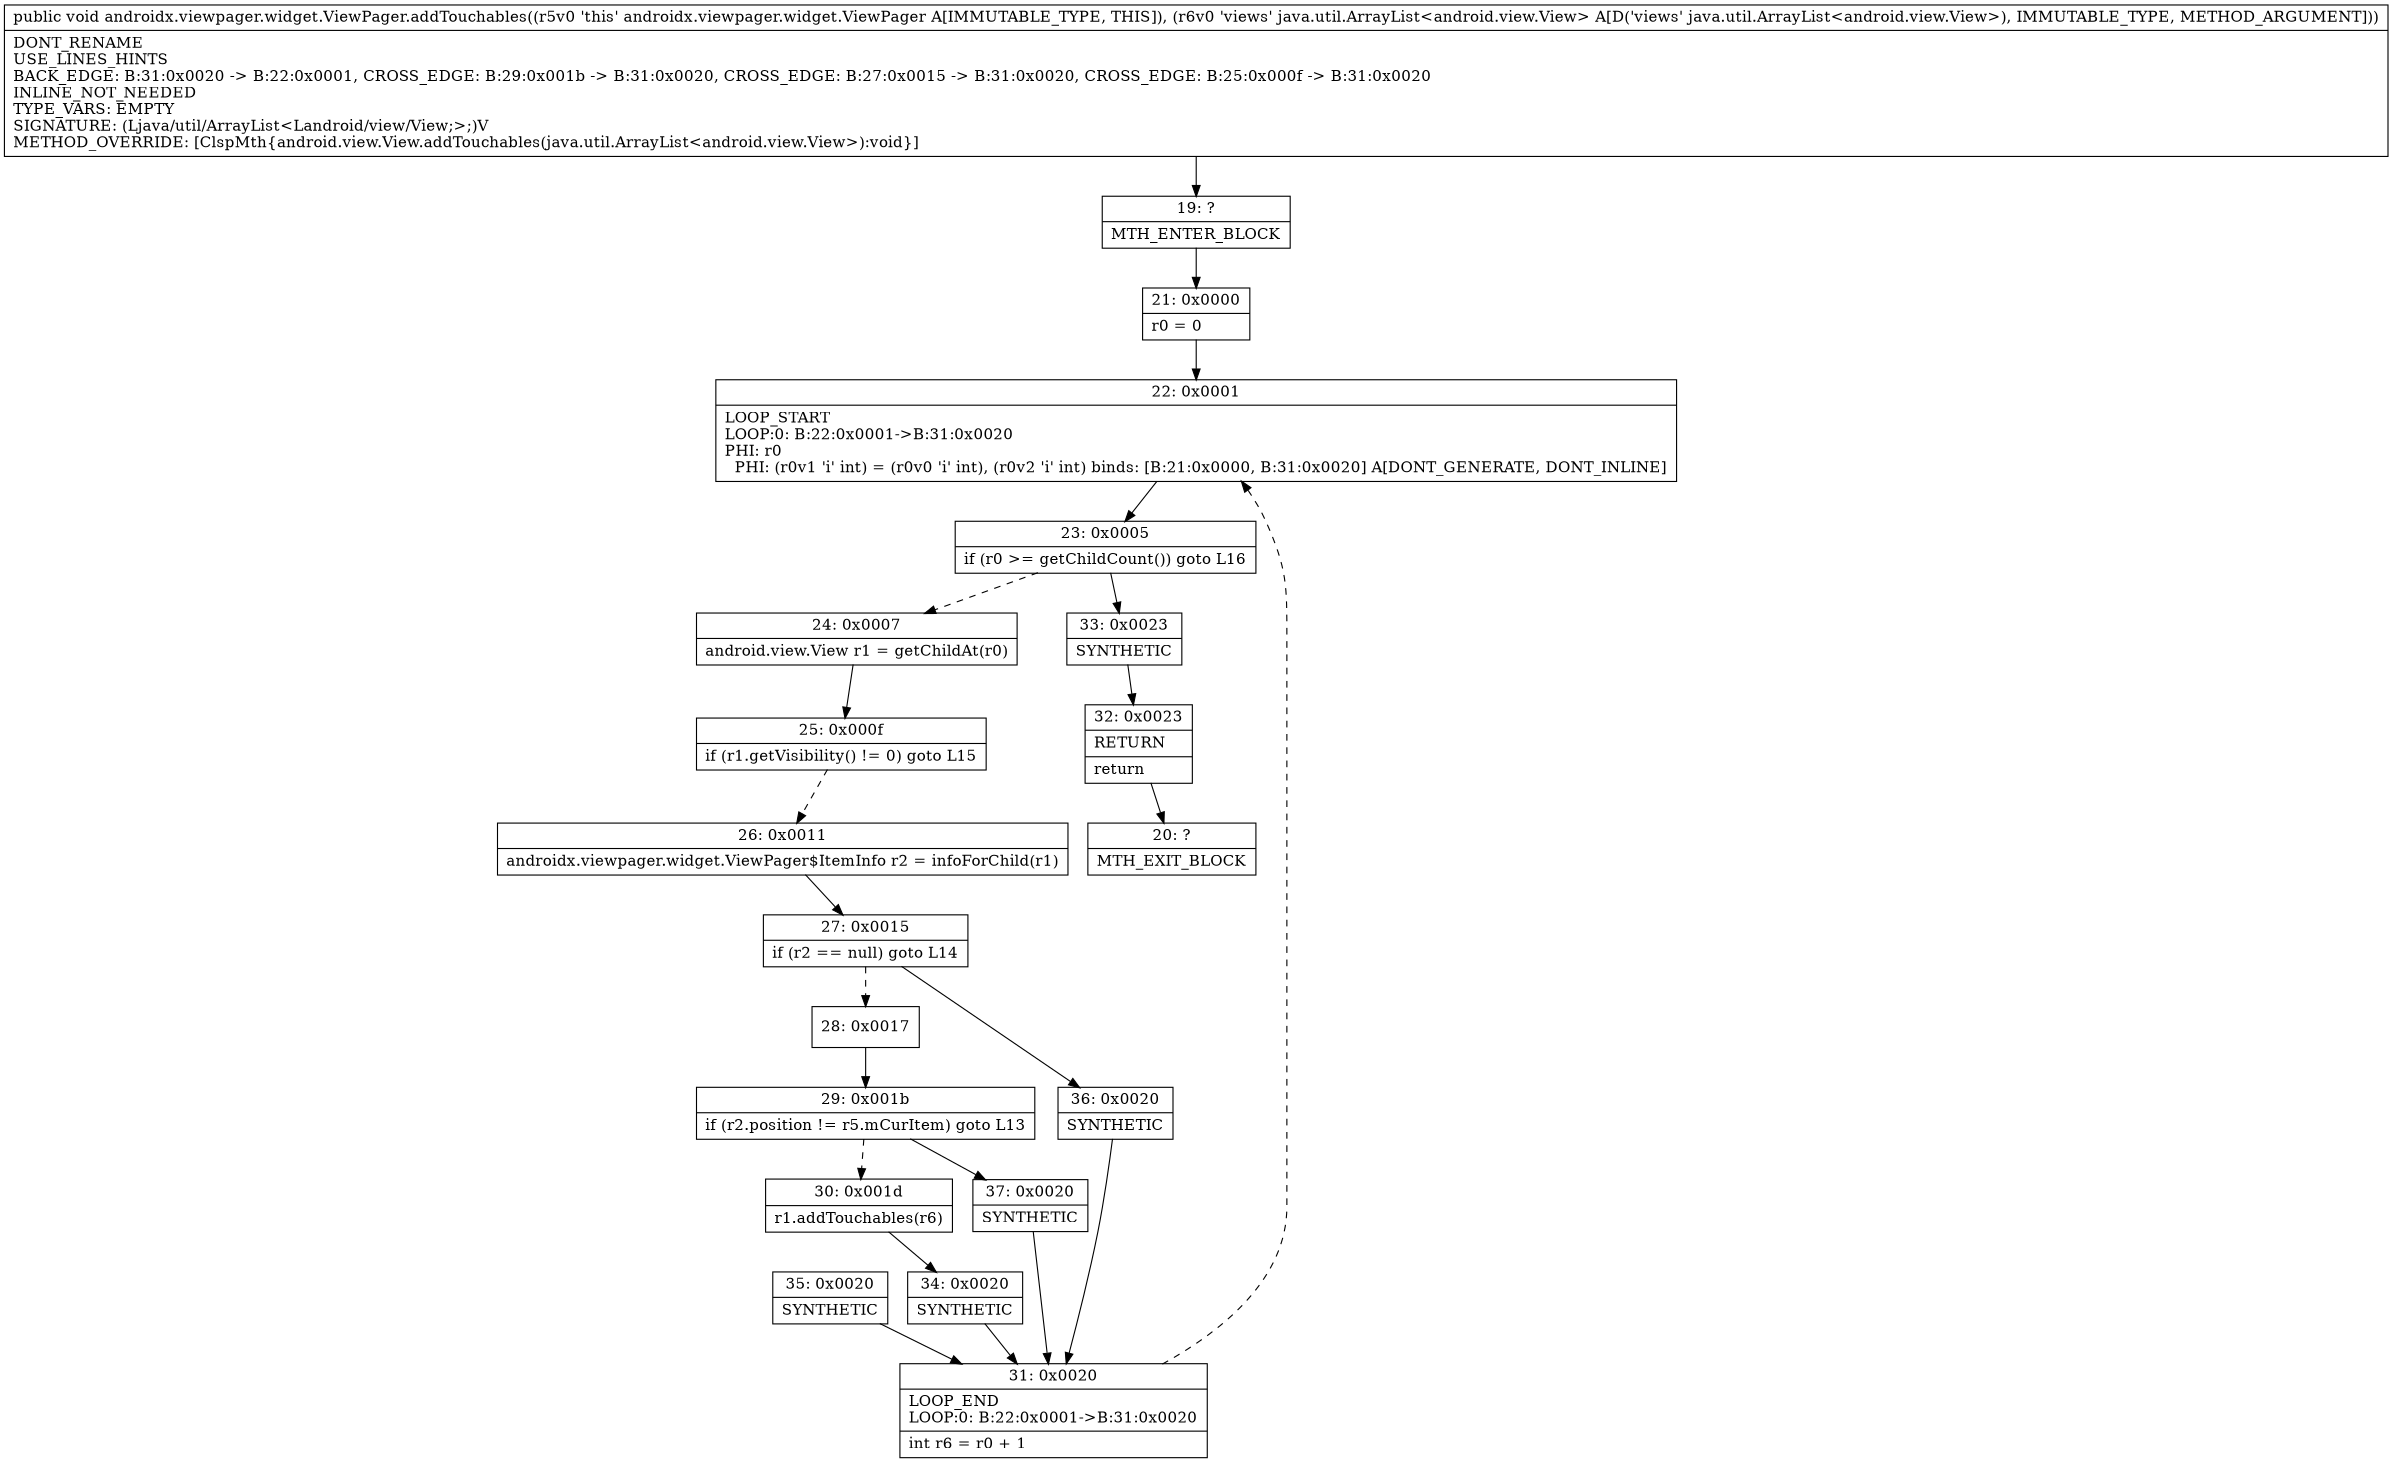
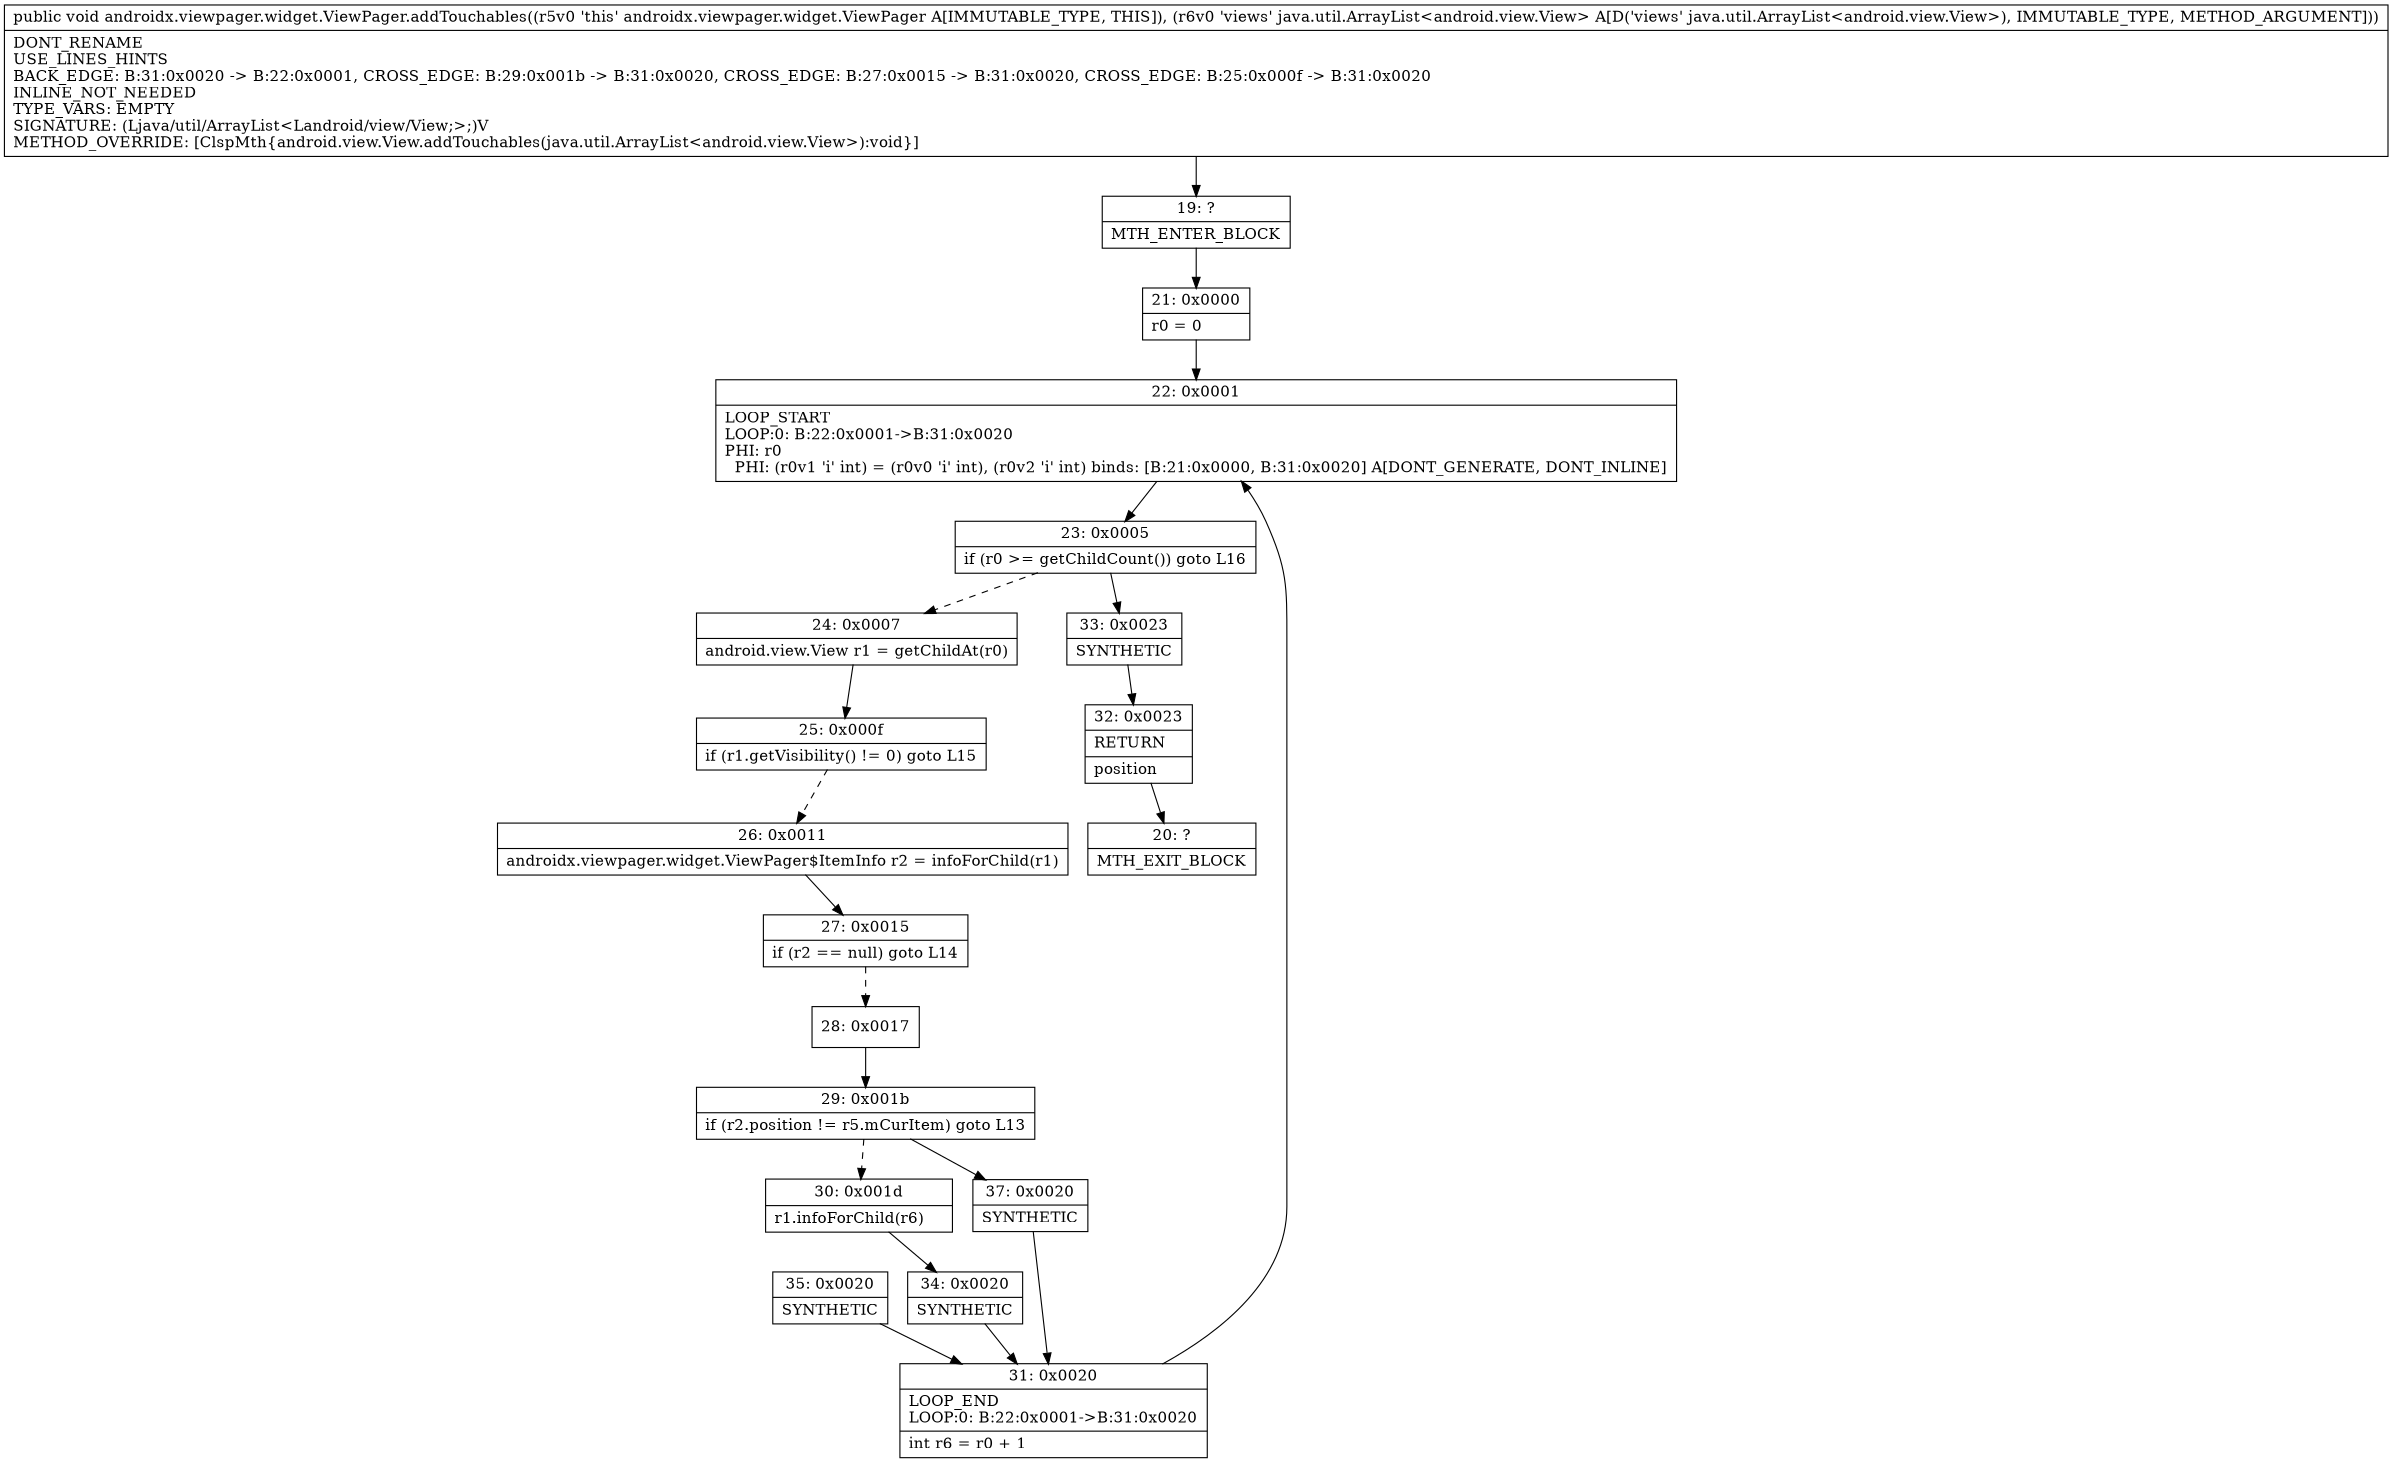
(1119, 769) -> (1126, 769)
(1287, 950) -> (1287, 950)
(1116, 1113) -> none
(859, 1218) -> (850, 1218)
